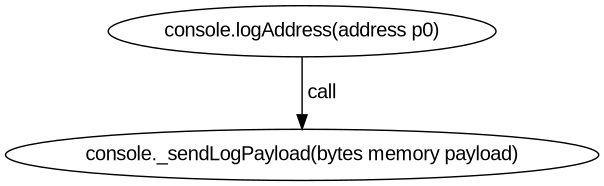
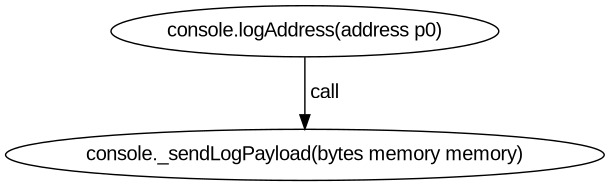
(302, 155) -> (305, 155)
